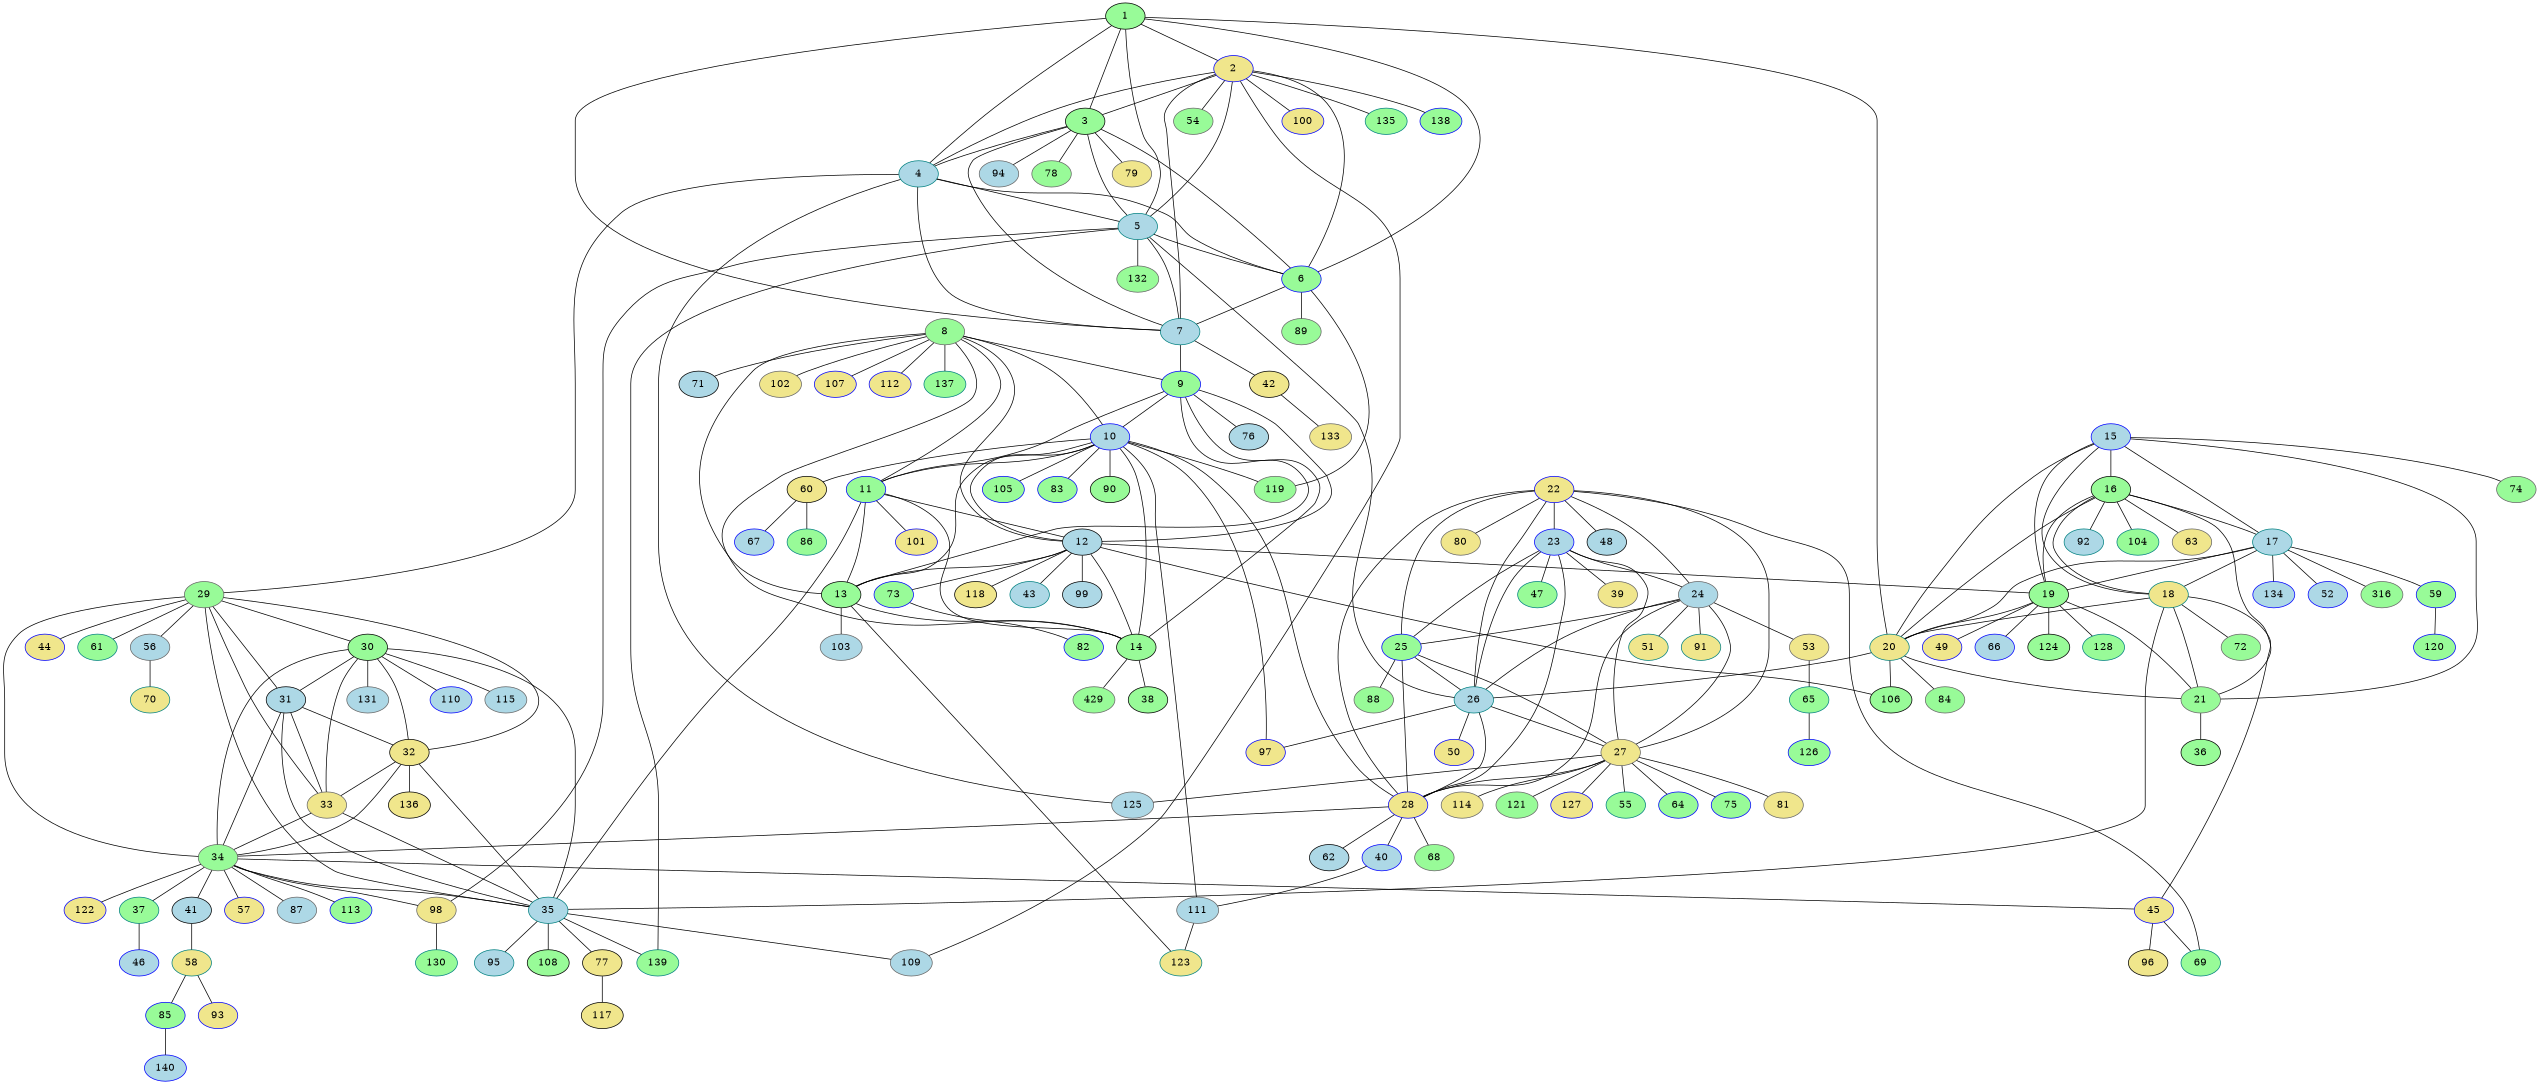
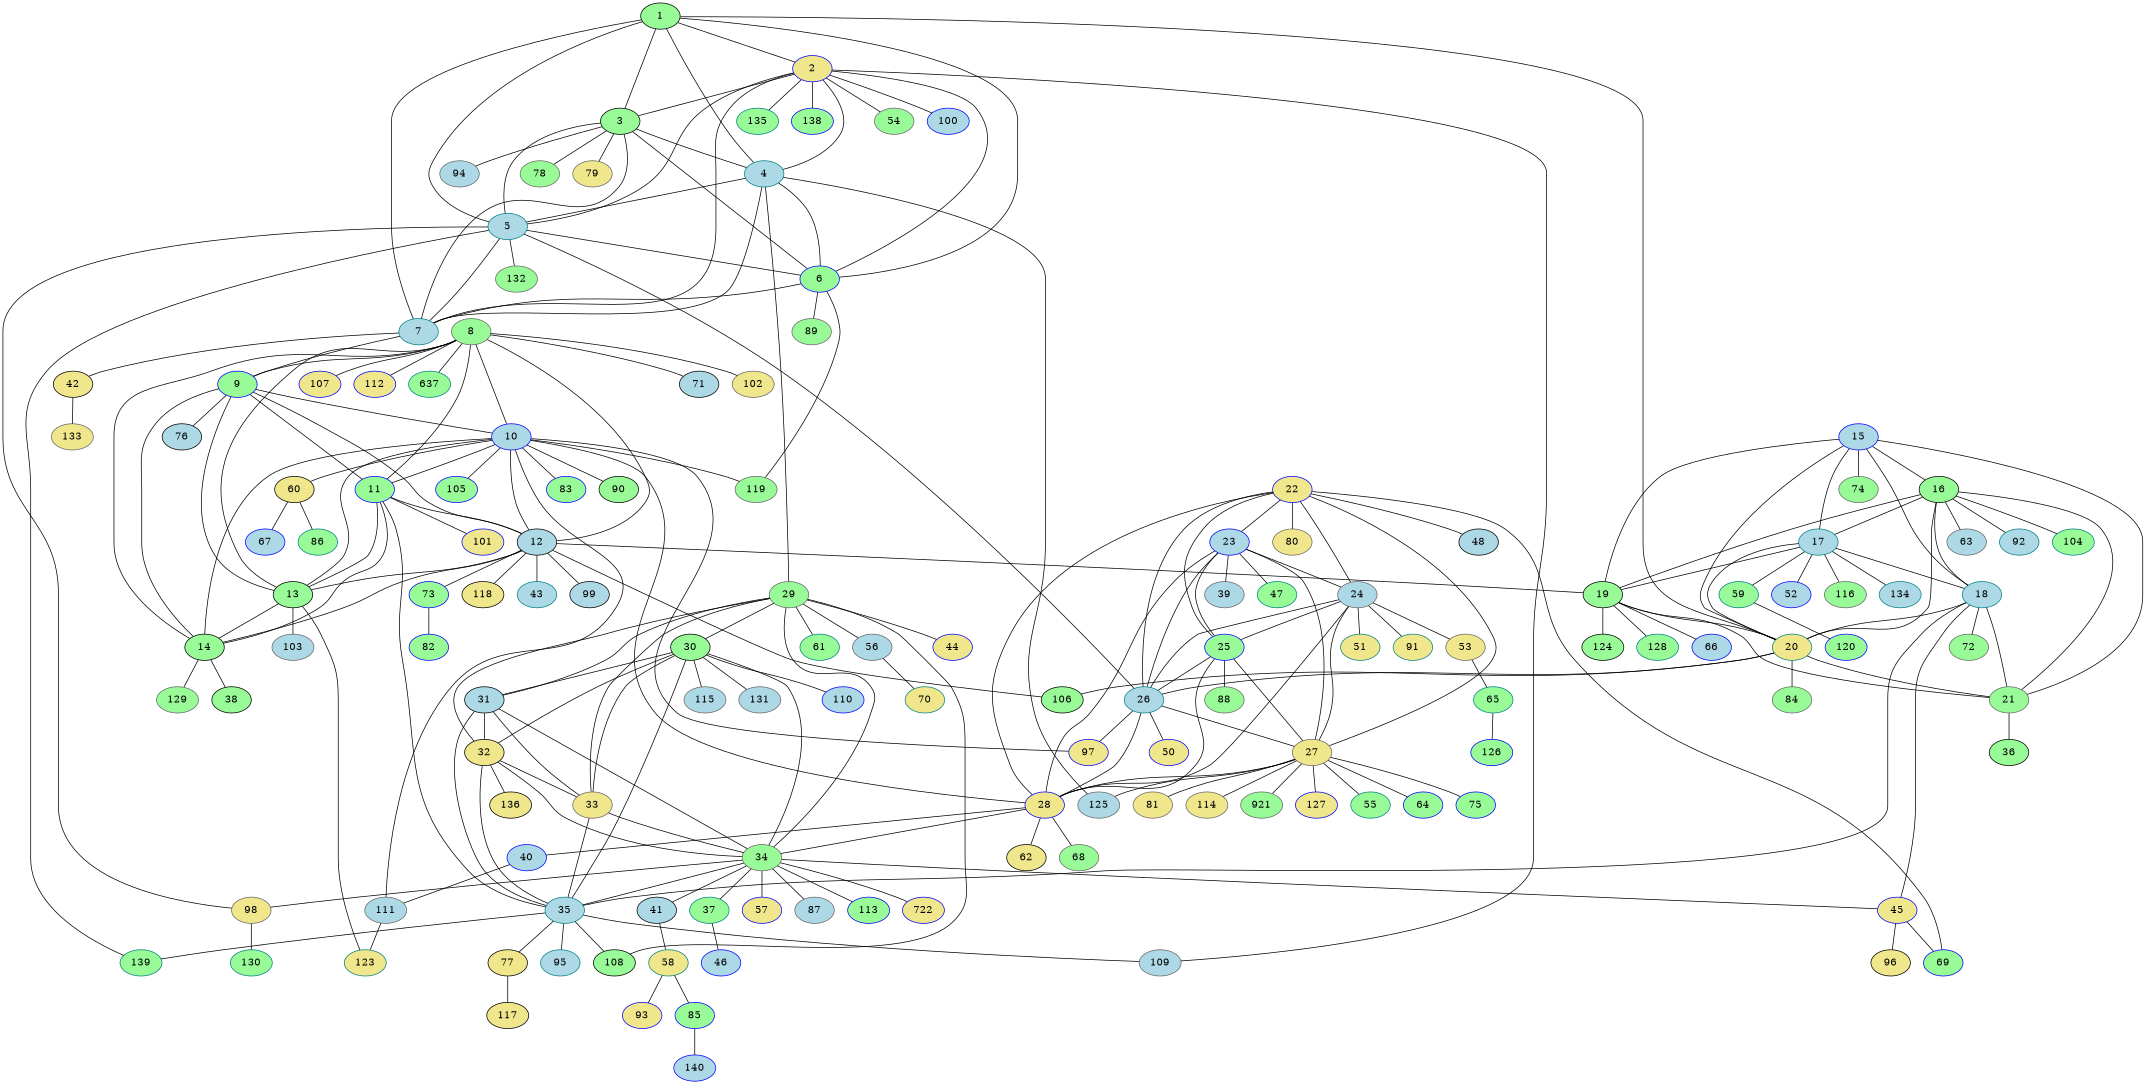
(1303, 121) -> (948, 121)
(945, 384) -> (430, 384)
(2192, 542) -> (1967, 542)
(1618, 595) -> (1224, 595)
(2169, 595) -> (1982, 595)
(2274, 595) -> (1900, 595)
(2382, 595) -> (1845, 595)
(2436, 595) -> (1739, 595)
(1942, 647) -> none
(1094, 700) -> (178, 700)
(1517, 805) -> (1262, 805)
(293, 838) -> (966, 883)
(1329, 858) -> (1026, 858)
(85, 910) -> (923, 910)
(2201, 963) -> (1943, 963)
